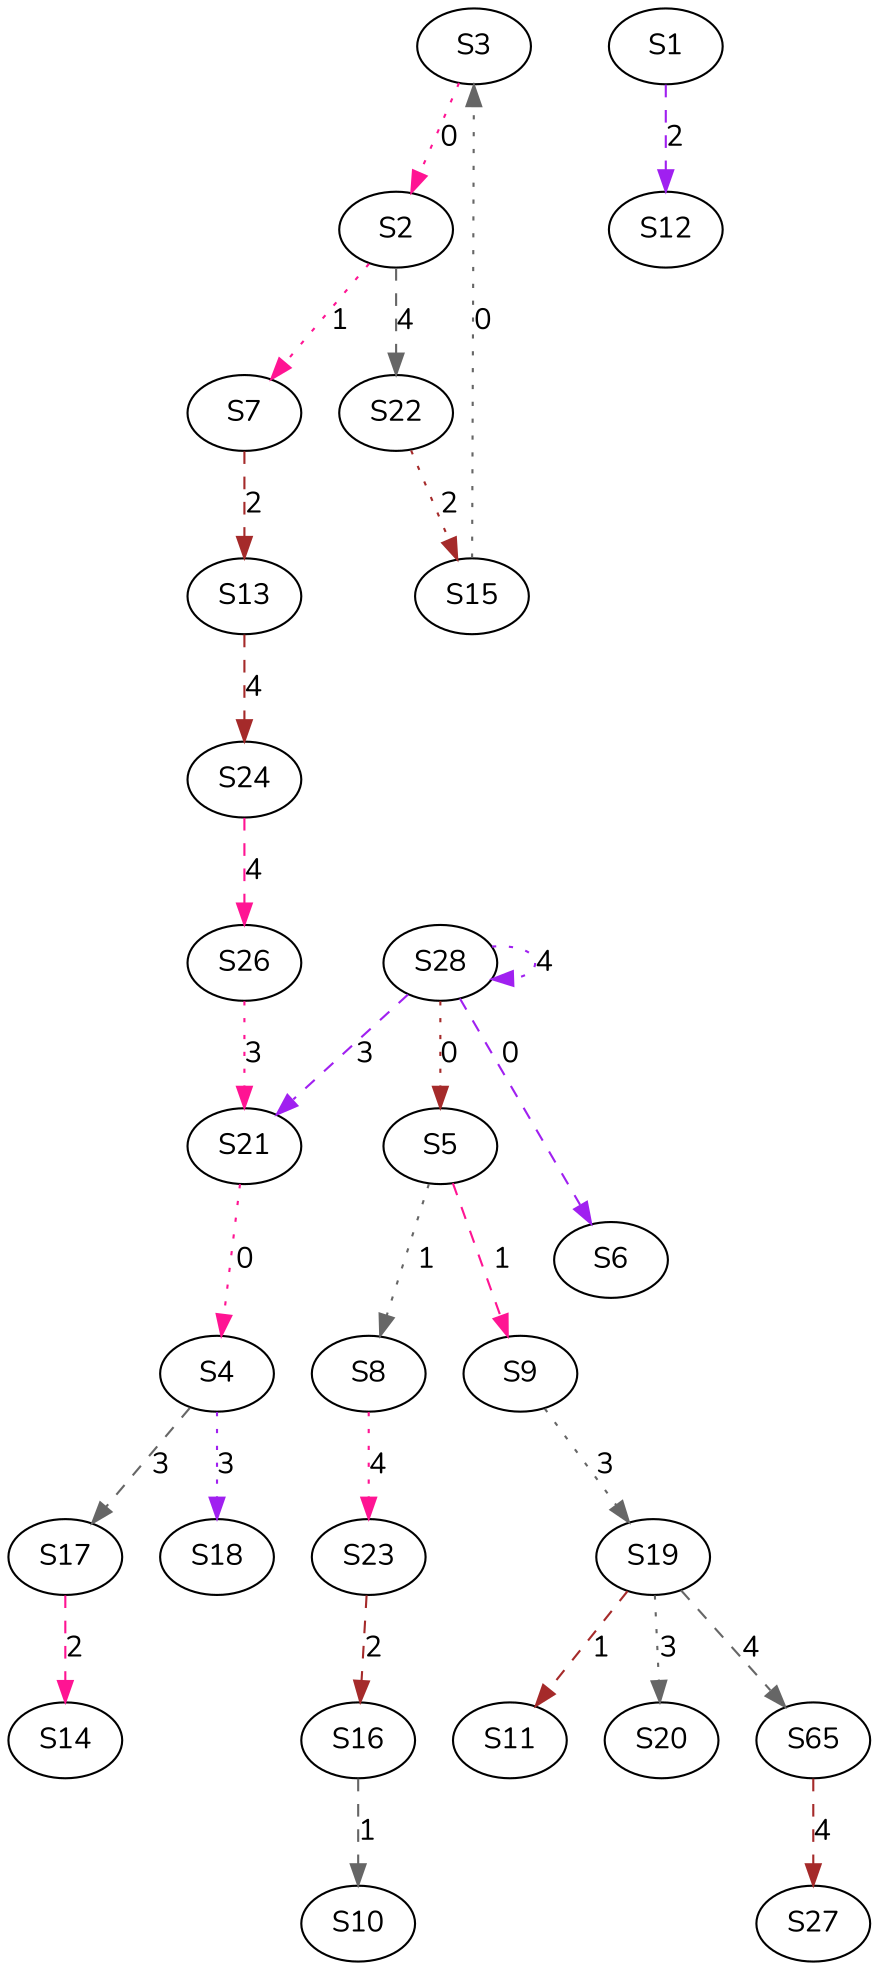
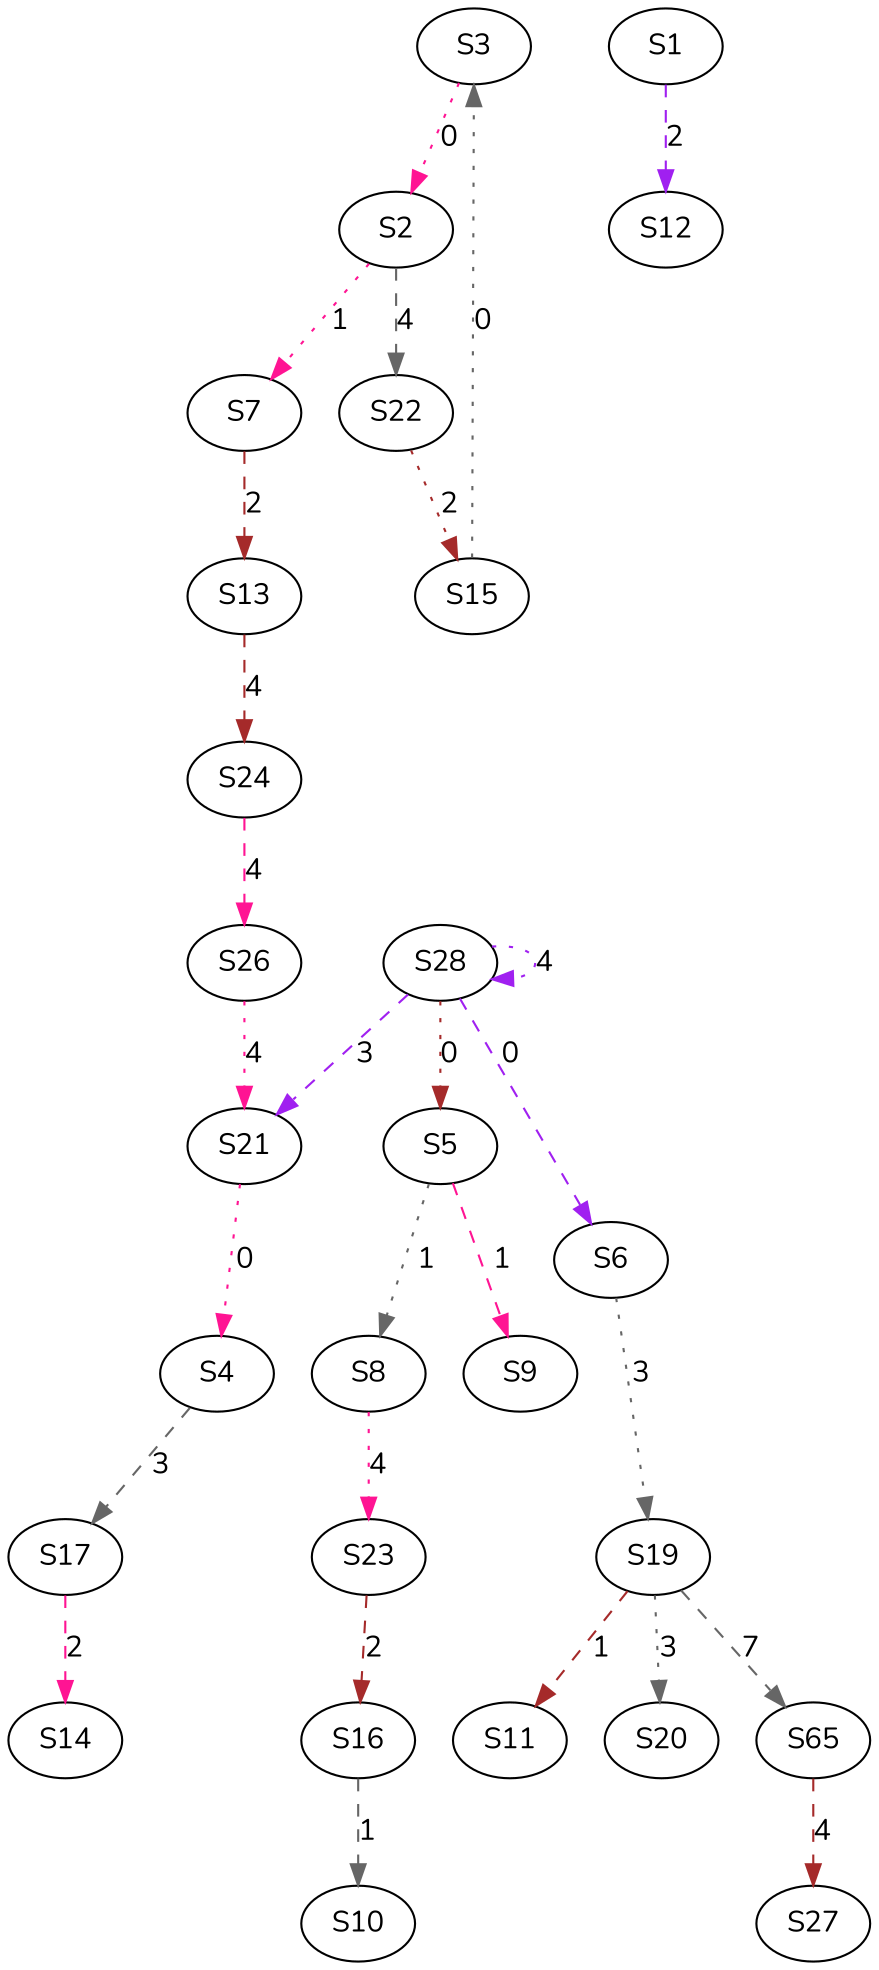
(254, 1055) -> (254, 1055)
(581, 1457) -> (631, 1398)
(217, 1557) -> none
(751, 1649) -> (751, 1649)
